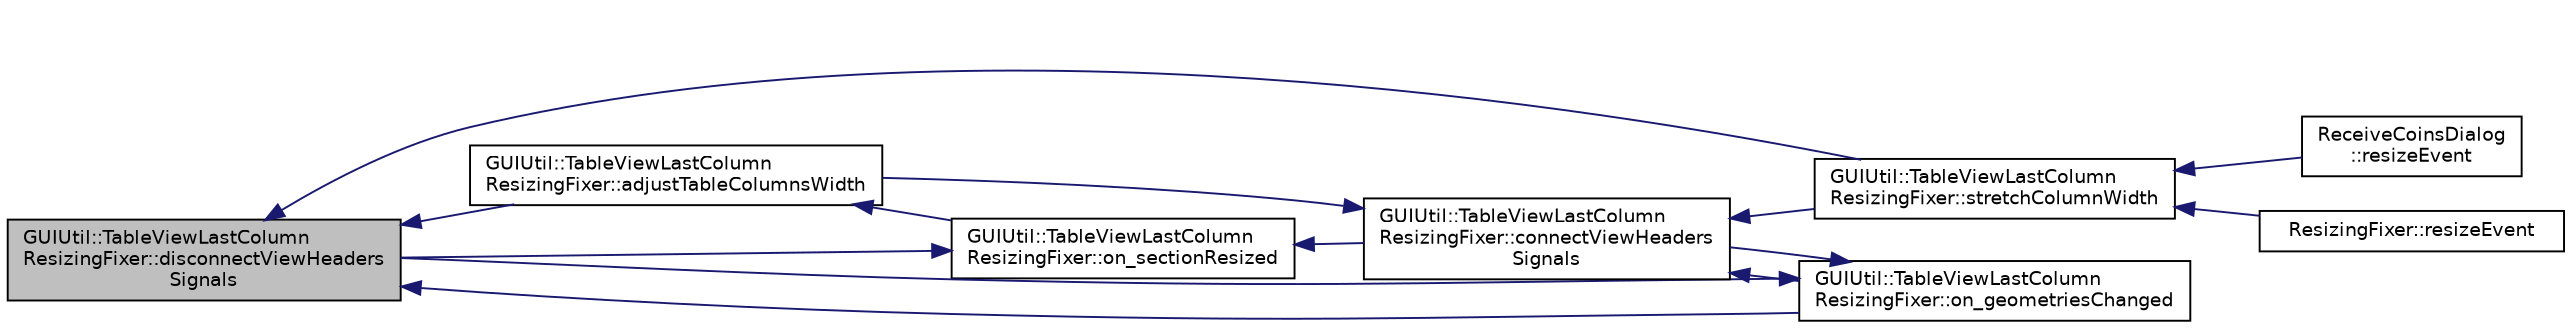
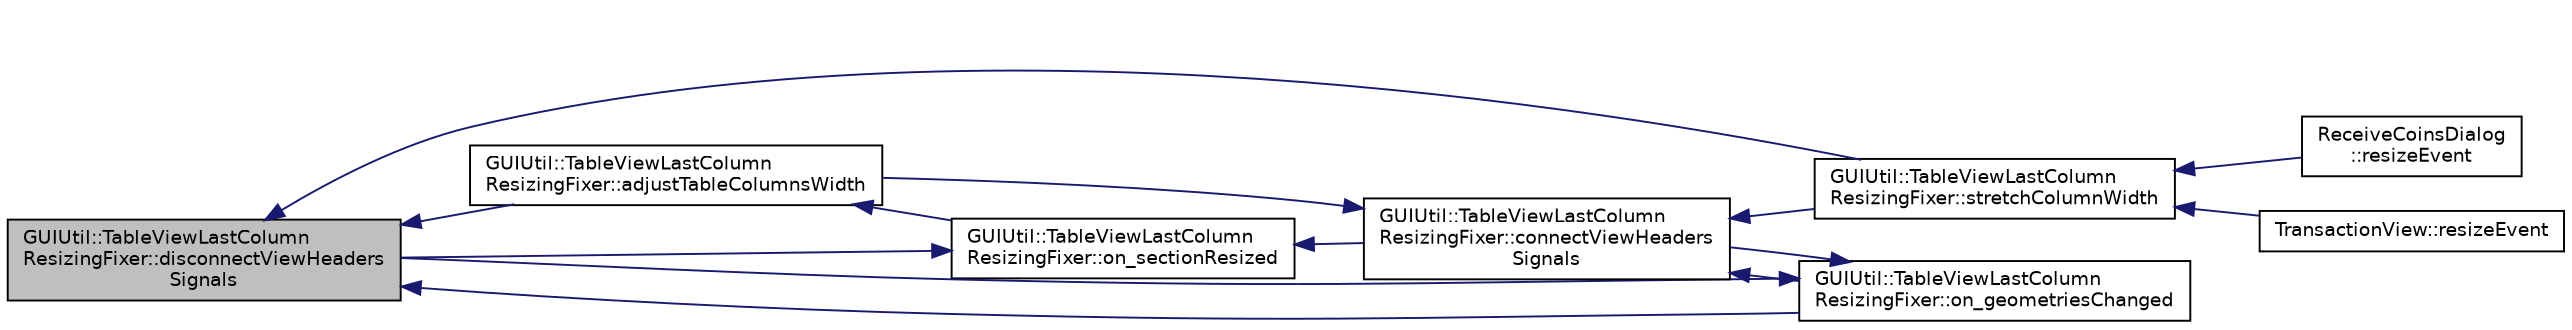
(2412, 231) -> (2412, 231)
